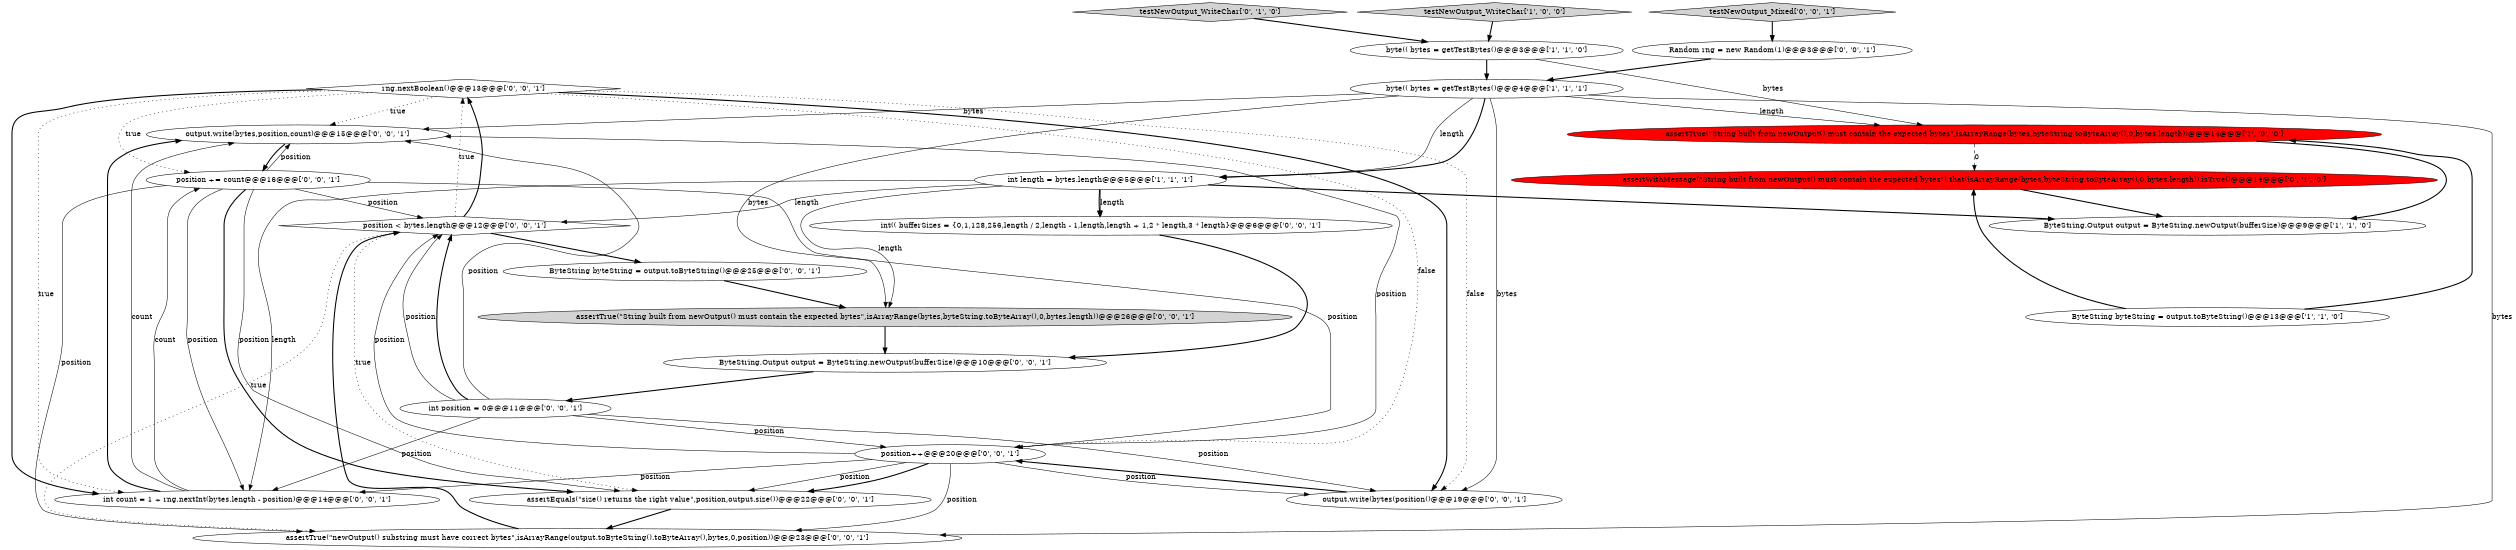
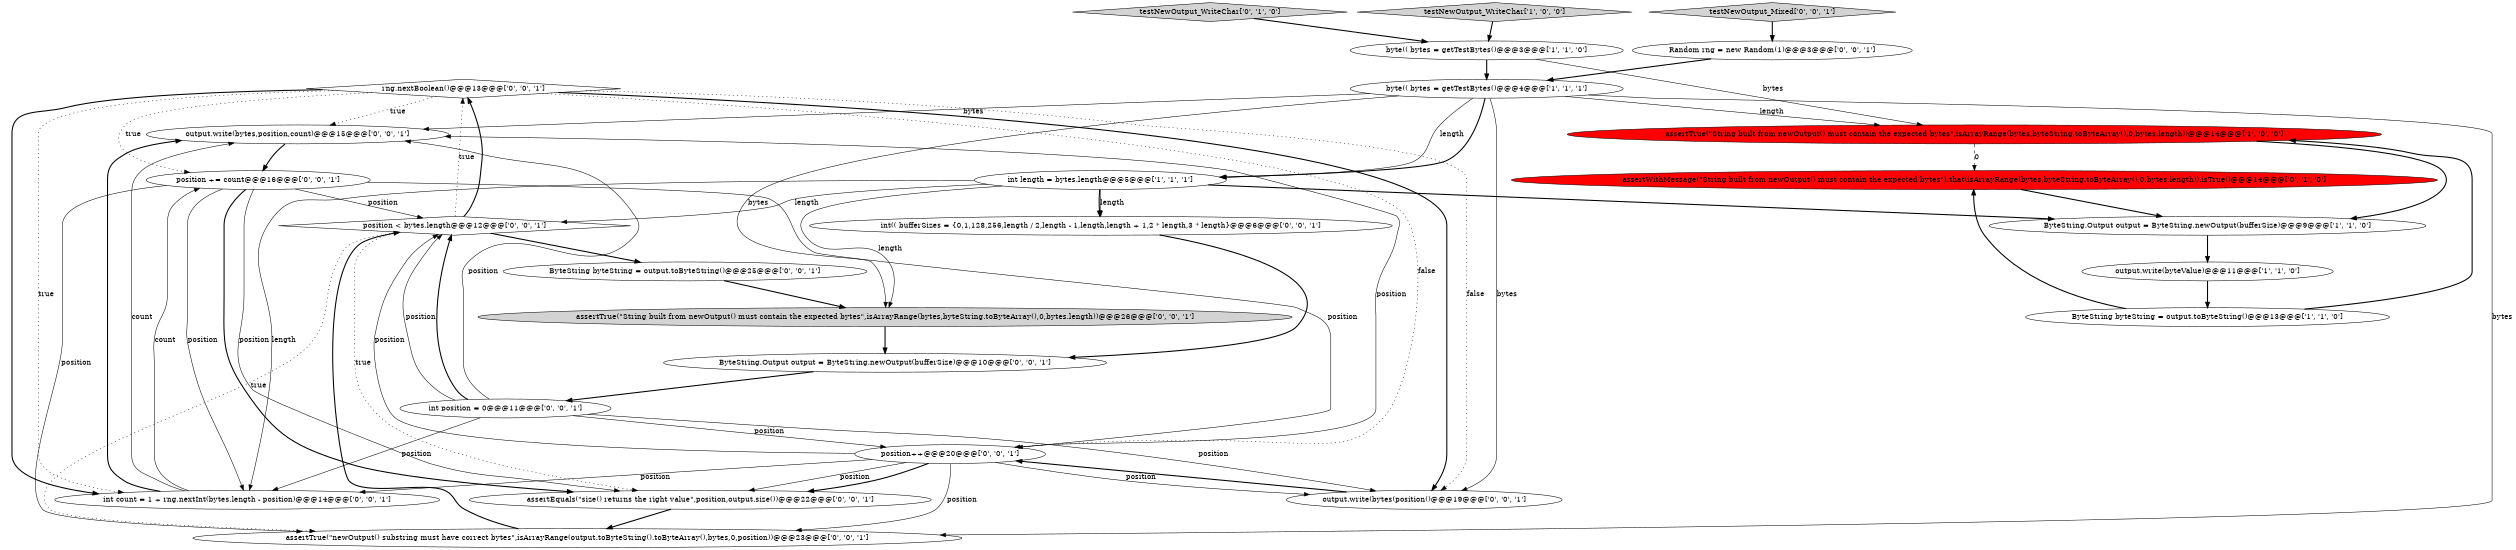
(277, 159) -> none
none -> (2208, 271)
